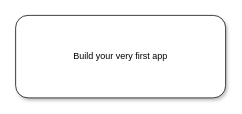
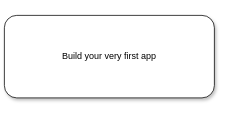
(120, 57) -> (109, 57)
